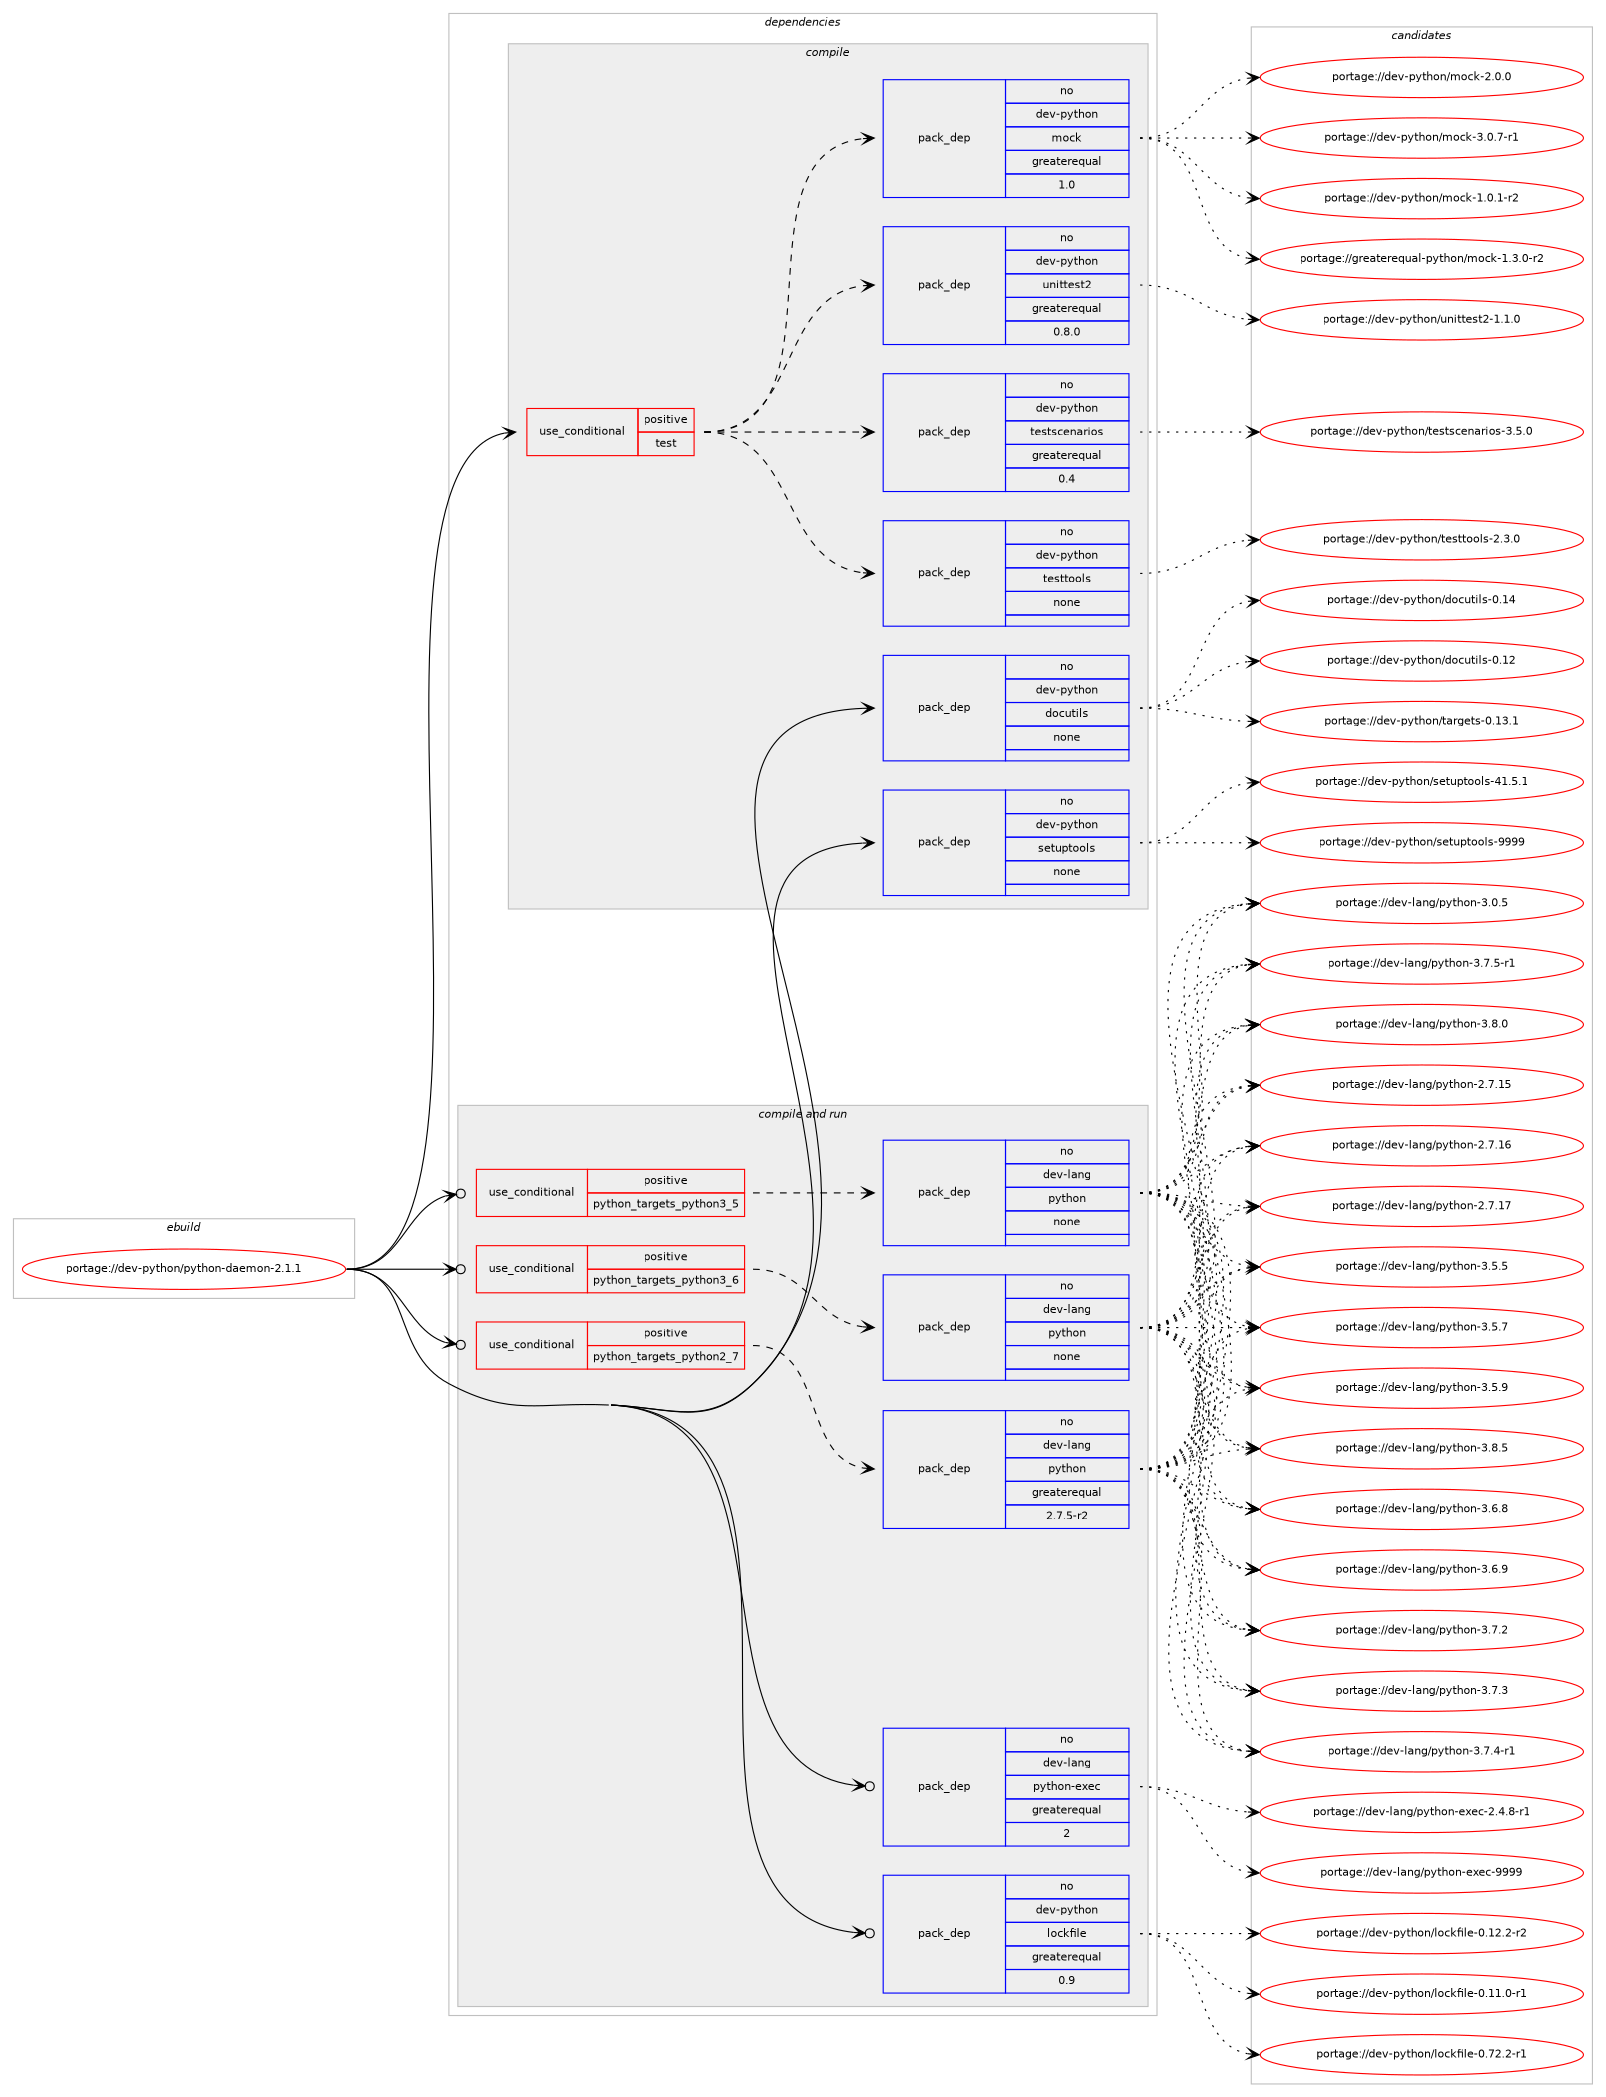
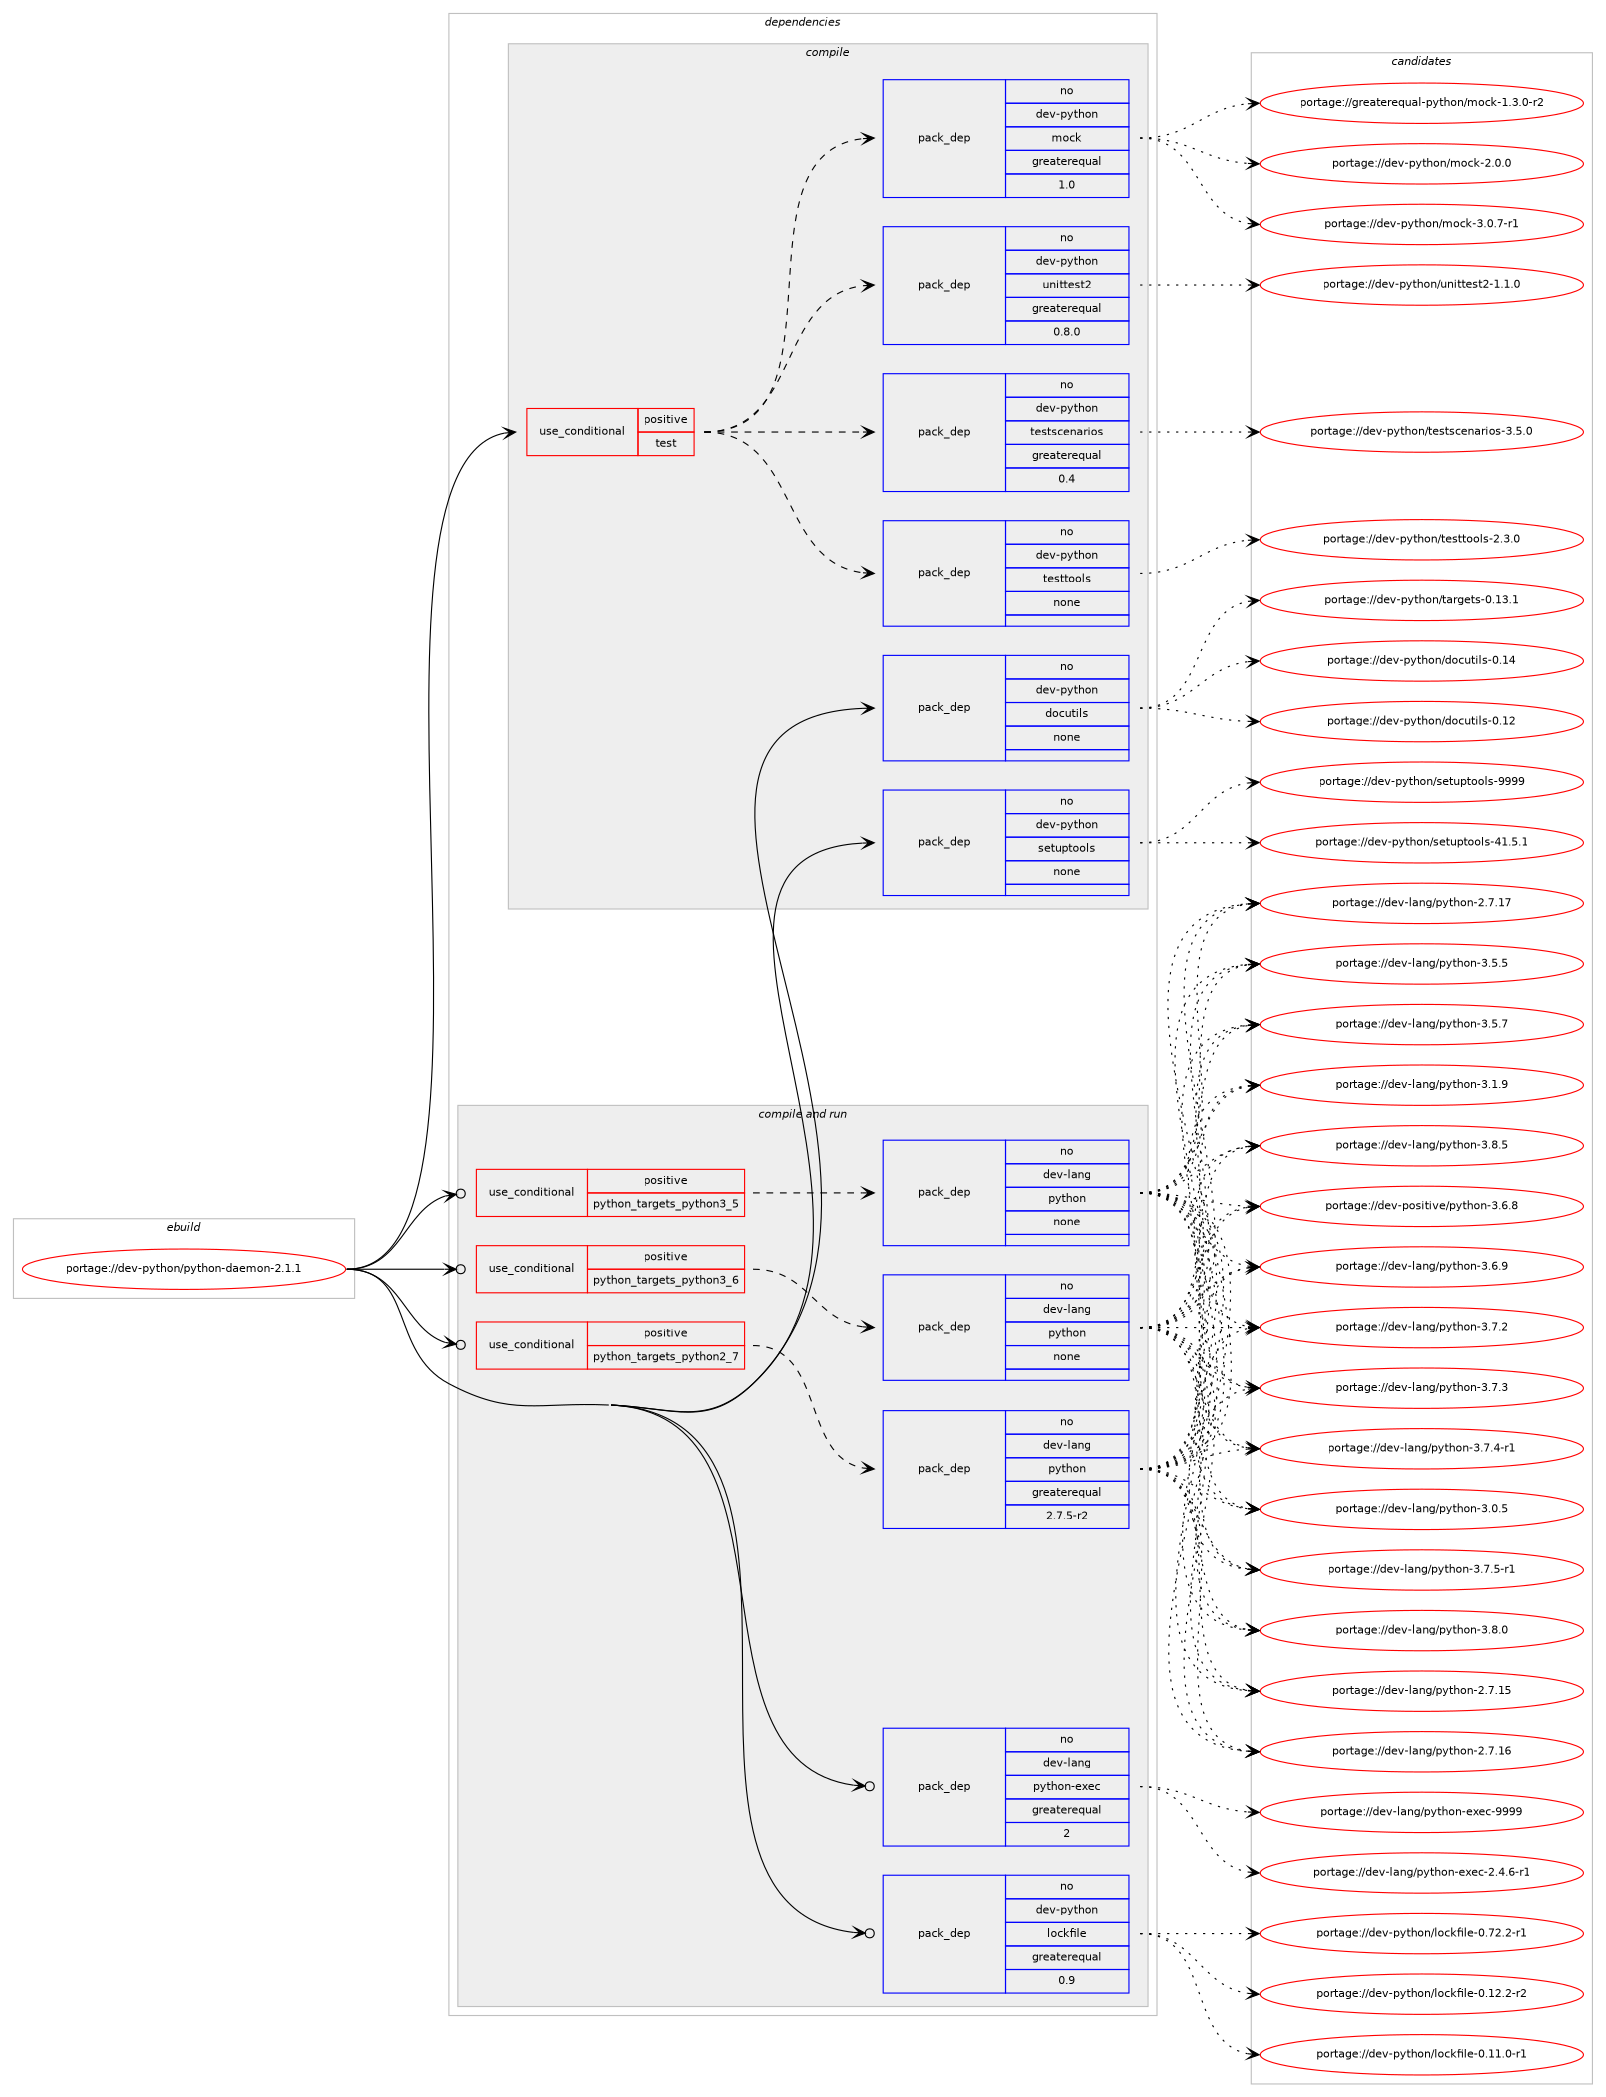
(1422, 199) -> none
(1422, 1388) -> (1422, 1085)
(1422, 1509) -> (1422, 1206)
(1422, 1812) -> (1422, 1873)
